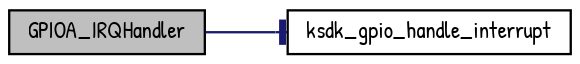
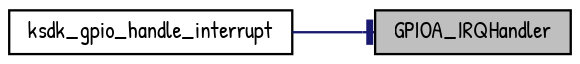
(240, 32) -> (327, 32)
